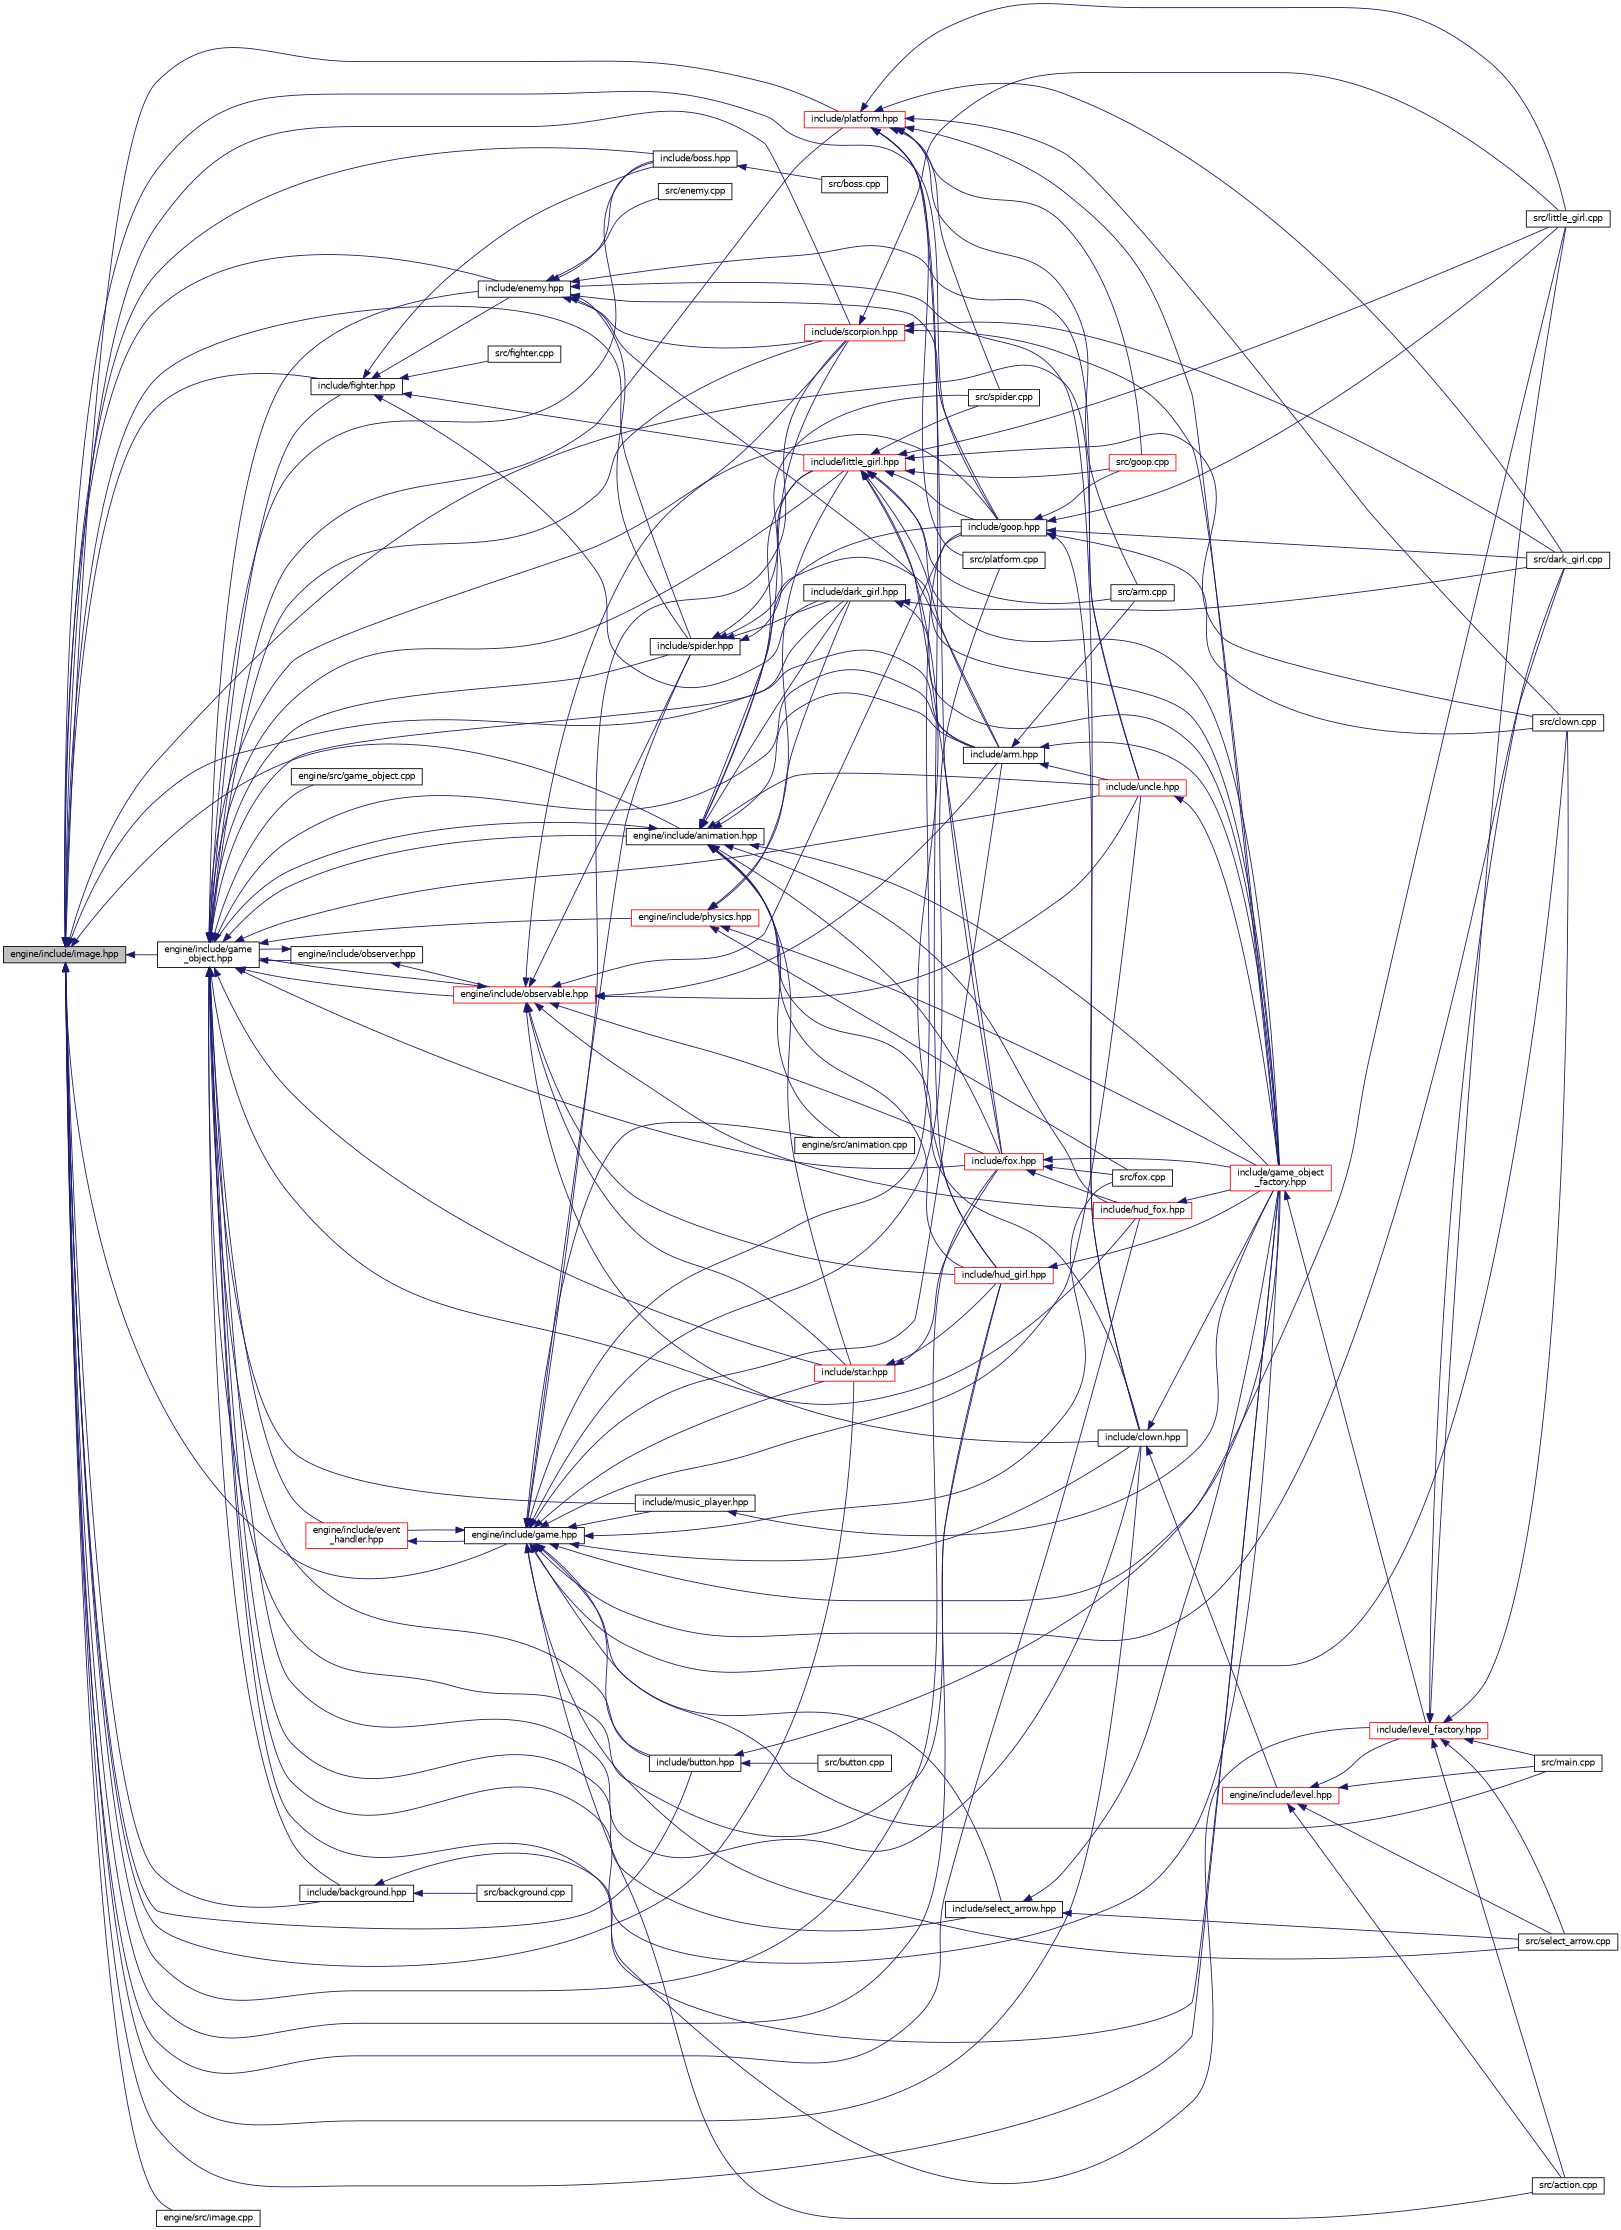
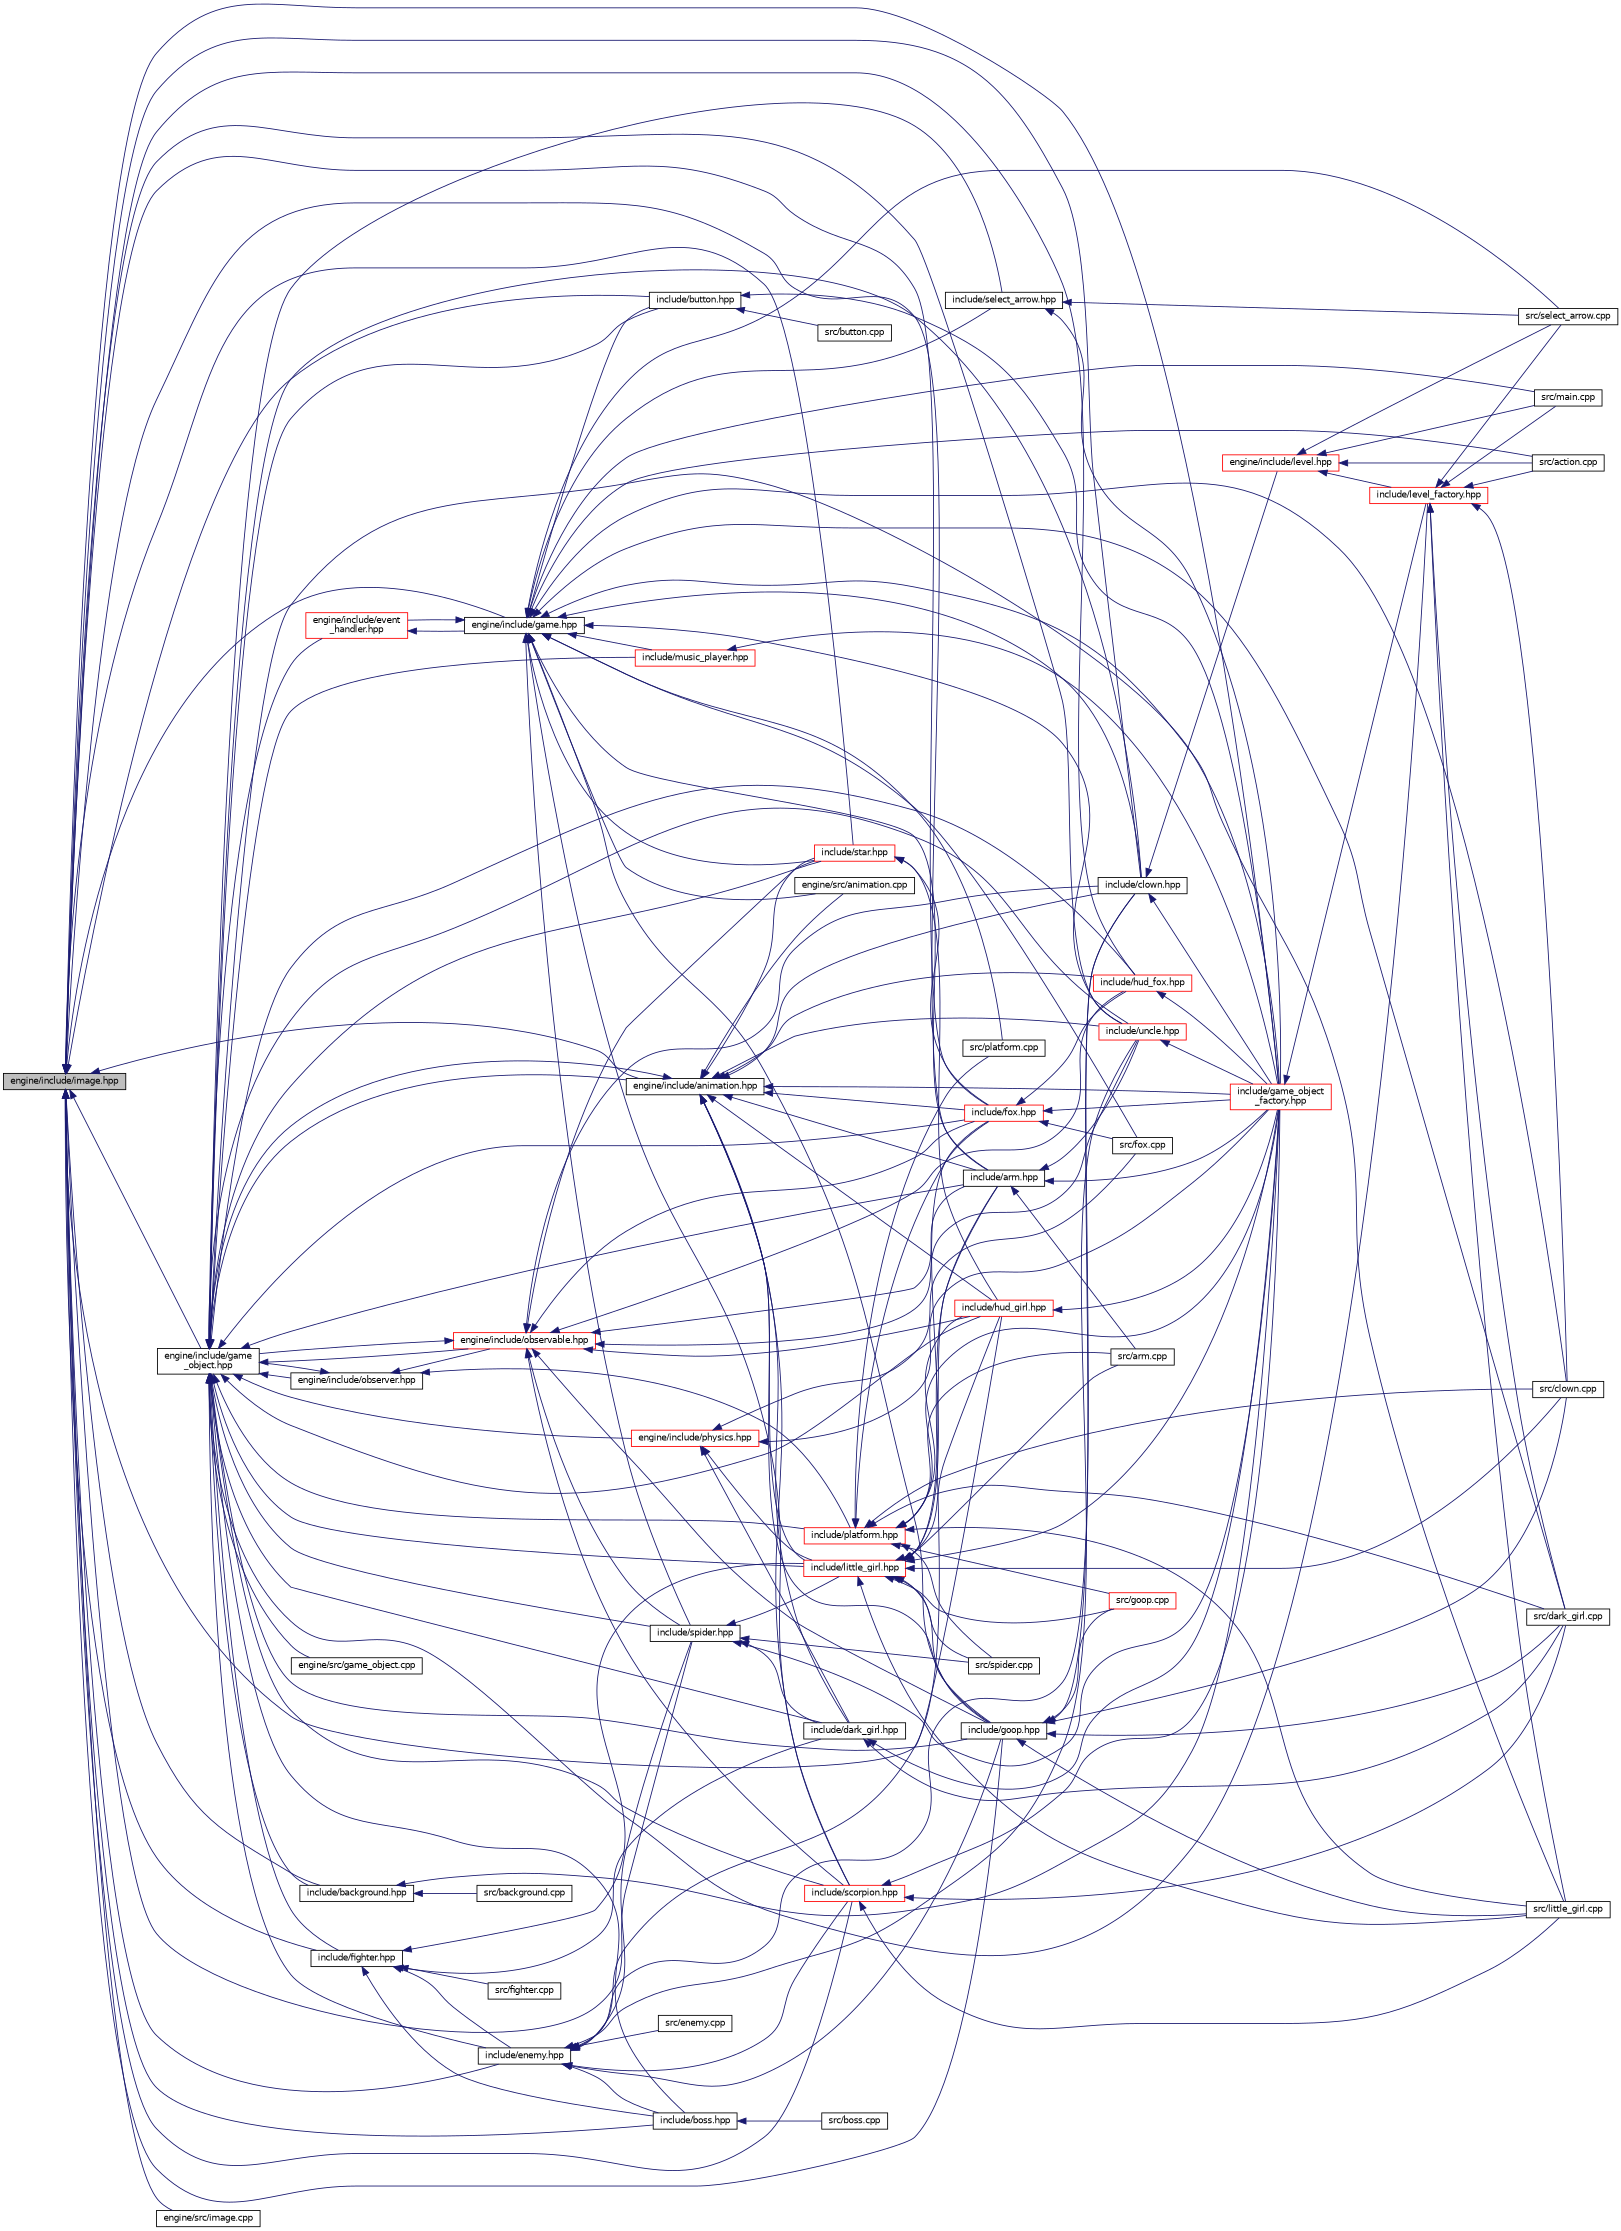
(129, 159) -> (669, 1386)
(695, 1503) -> (695, 658)
